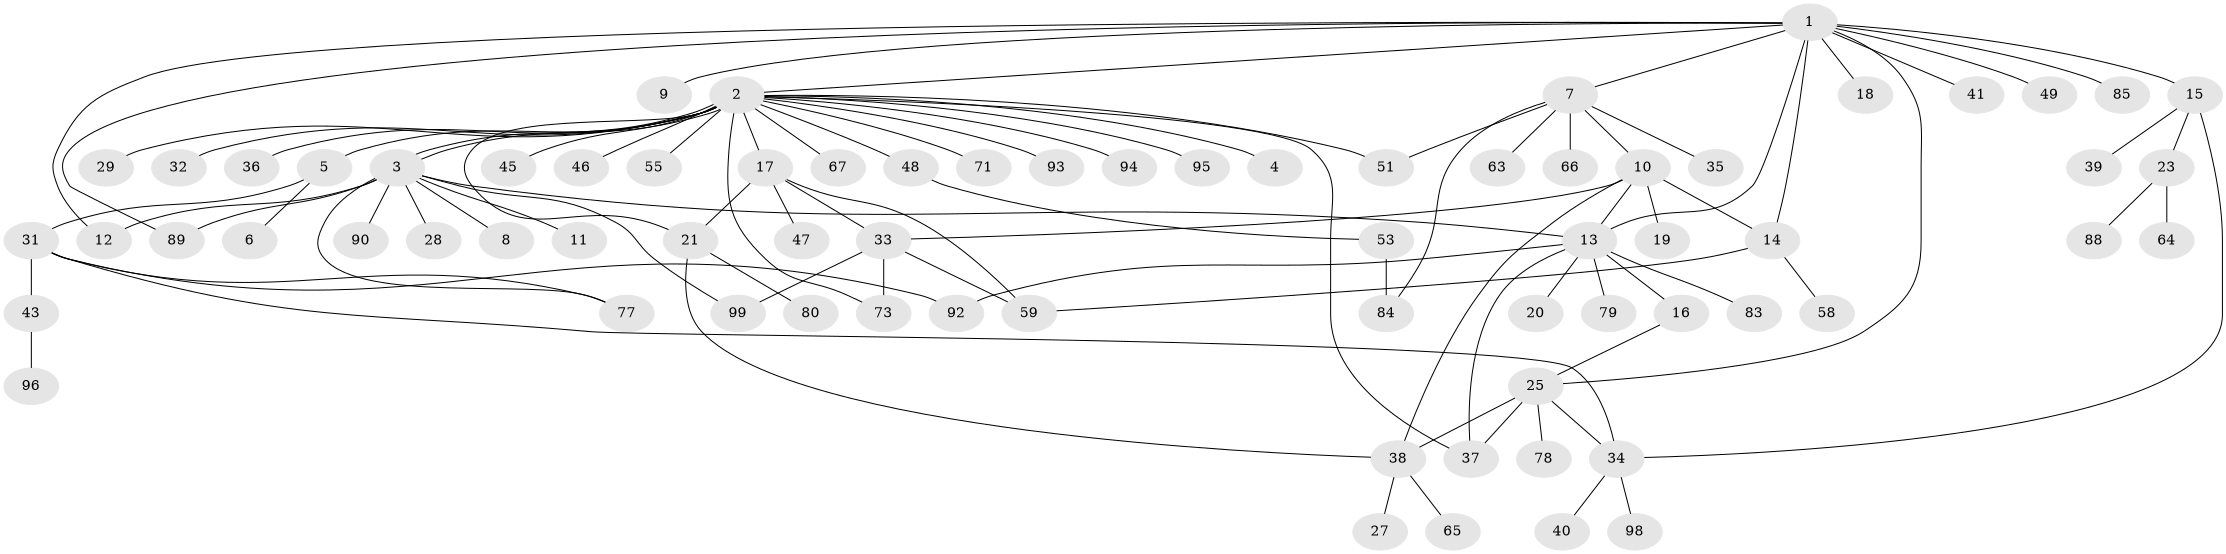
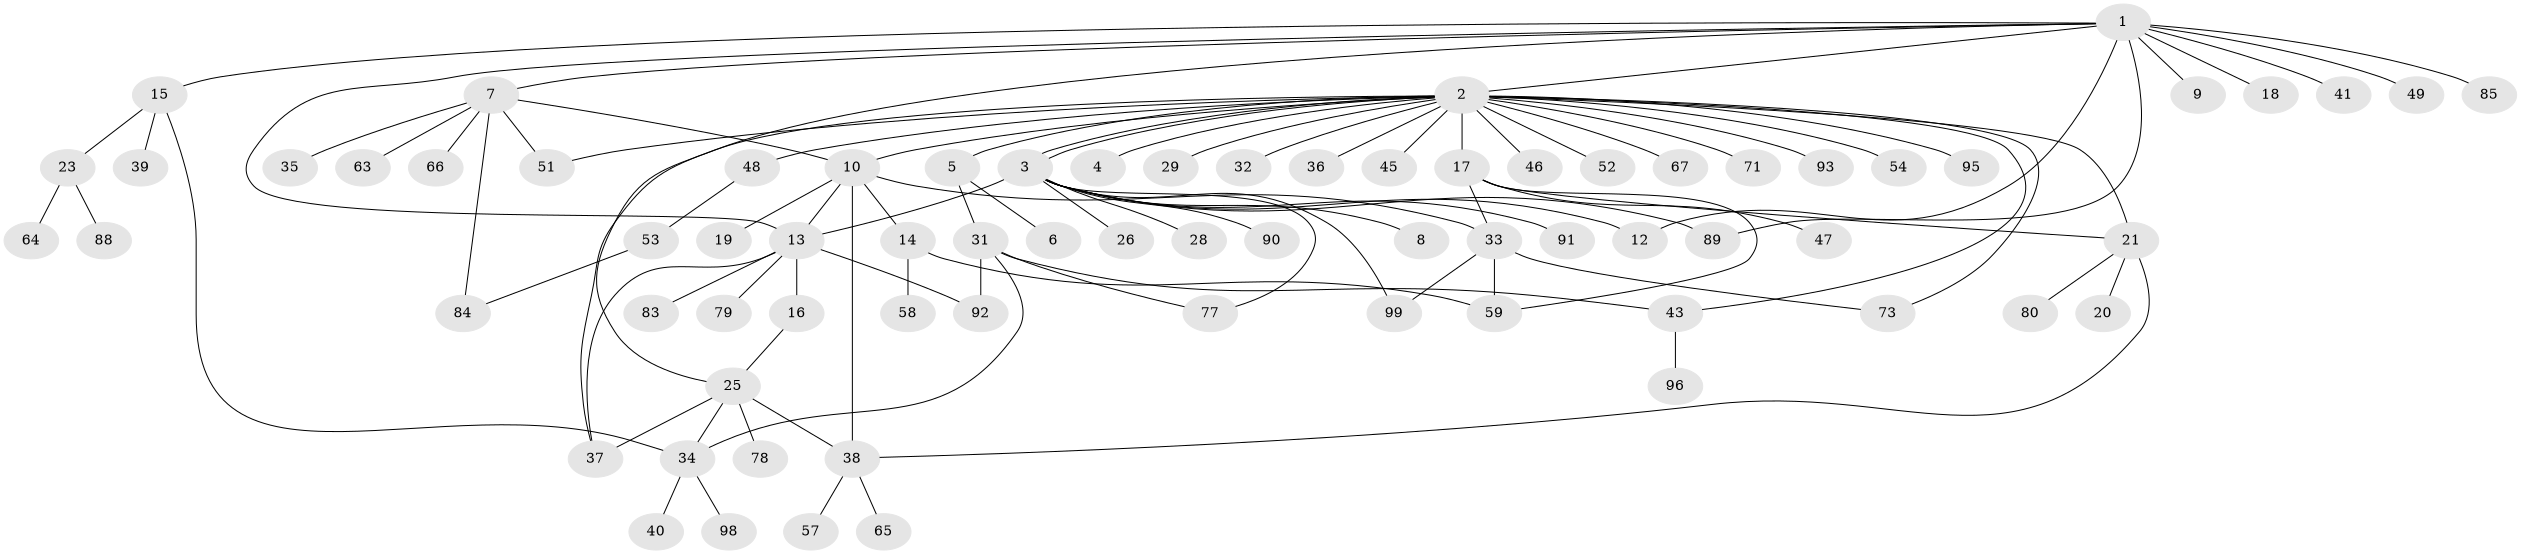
none -> (1029, 132)
(1795, 132) -> none
none -> (1995, 143)
(654, 168) -> (1608, 168)
(1129, 168) -> (1899, 168)
(579, 241) -> (1567, 241)
none -> (1126, 241)
(1560, 281) -> (2117, 277)
(1380, 532) -> (811, 532)
